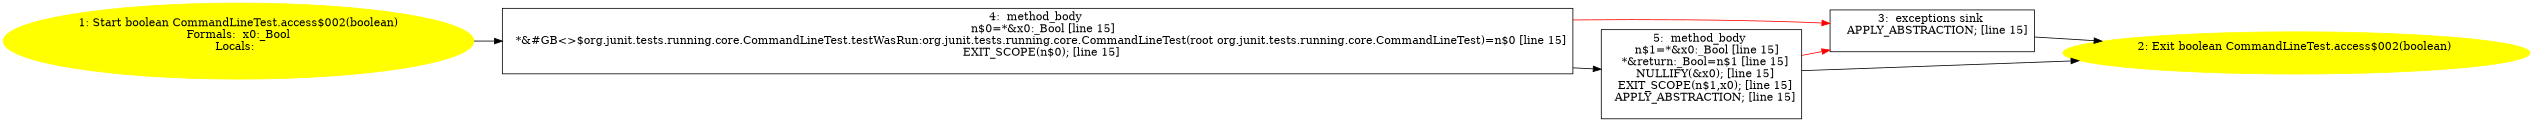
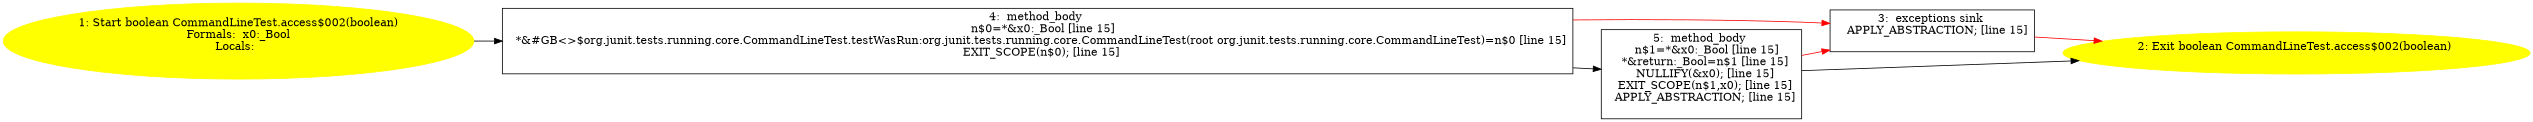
(2064, 39) -> (2064, 39)
